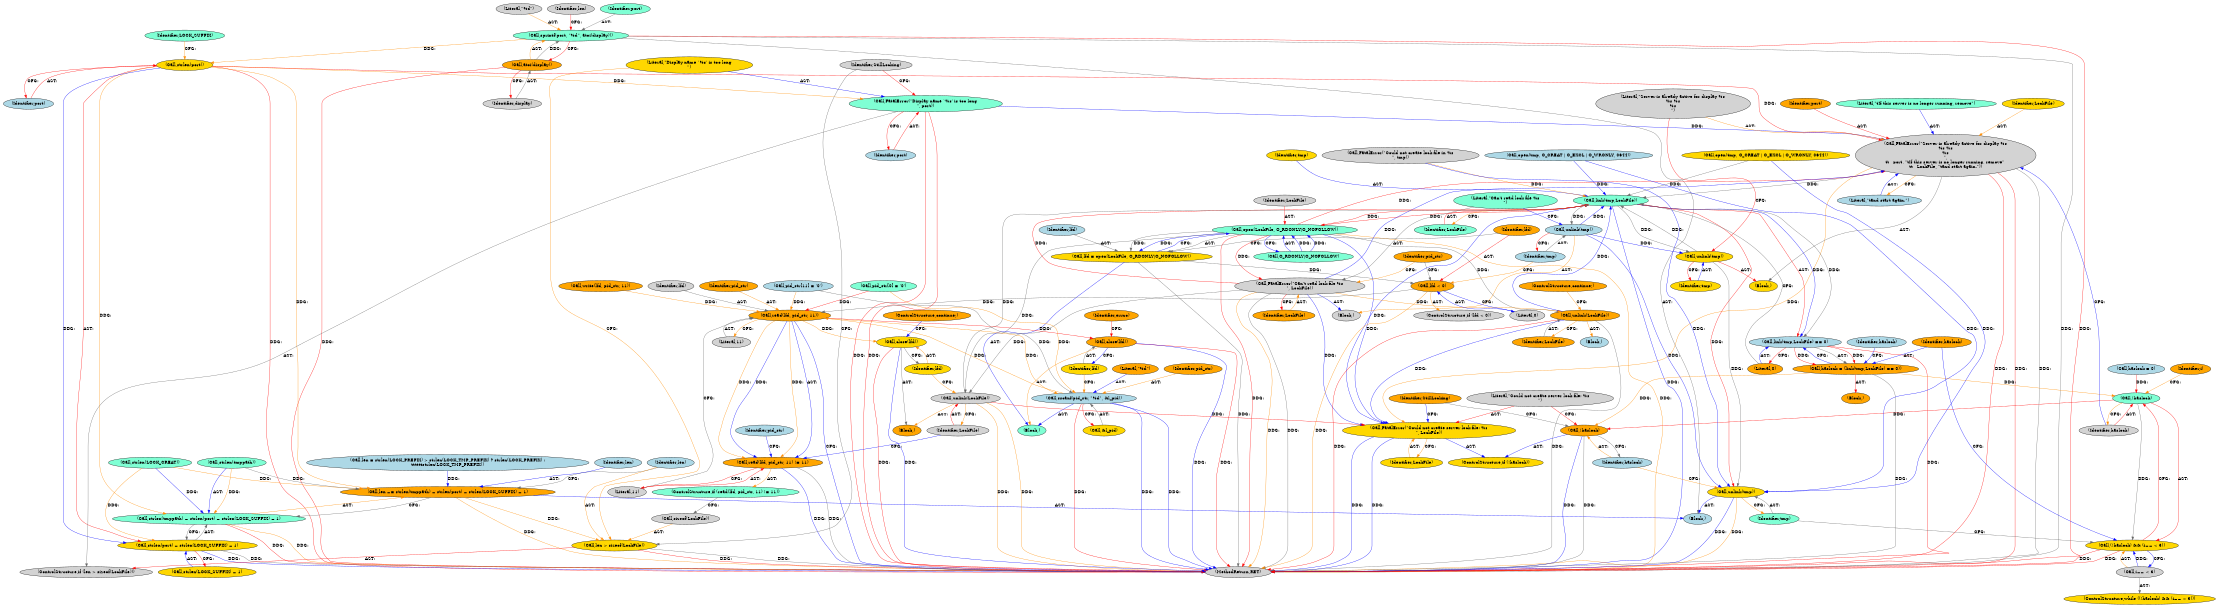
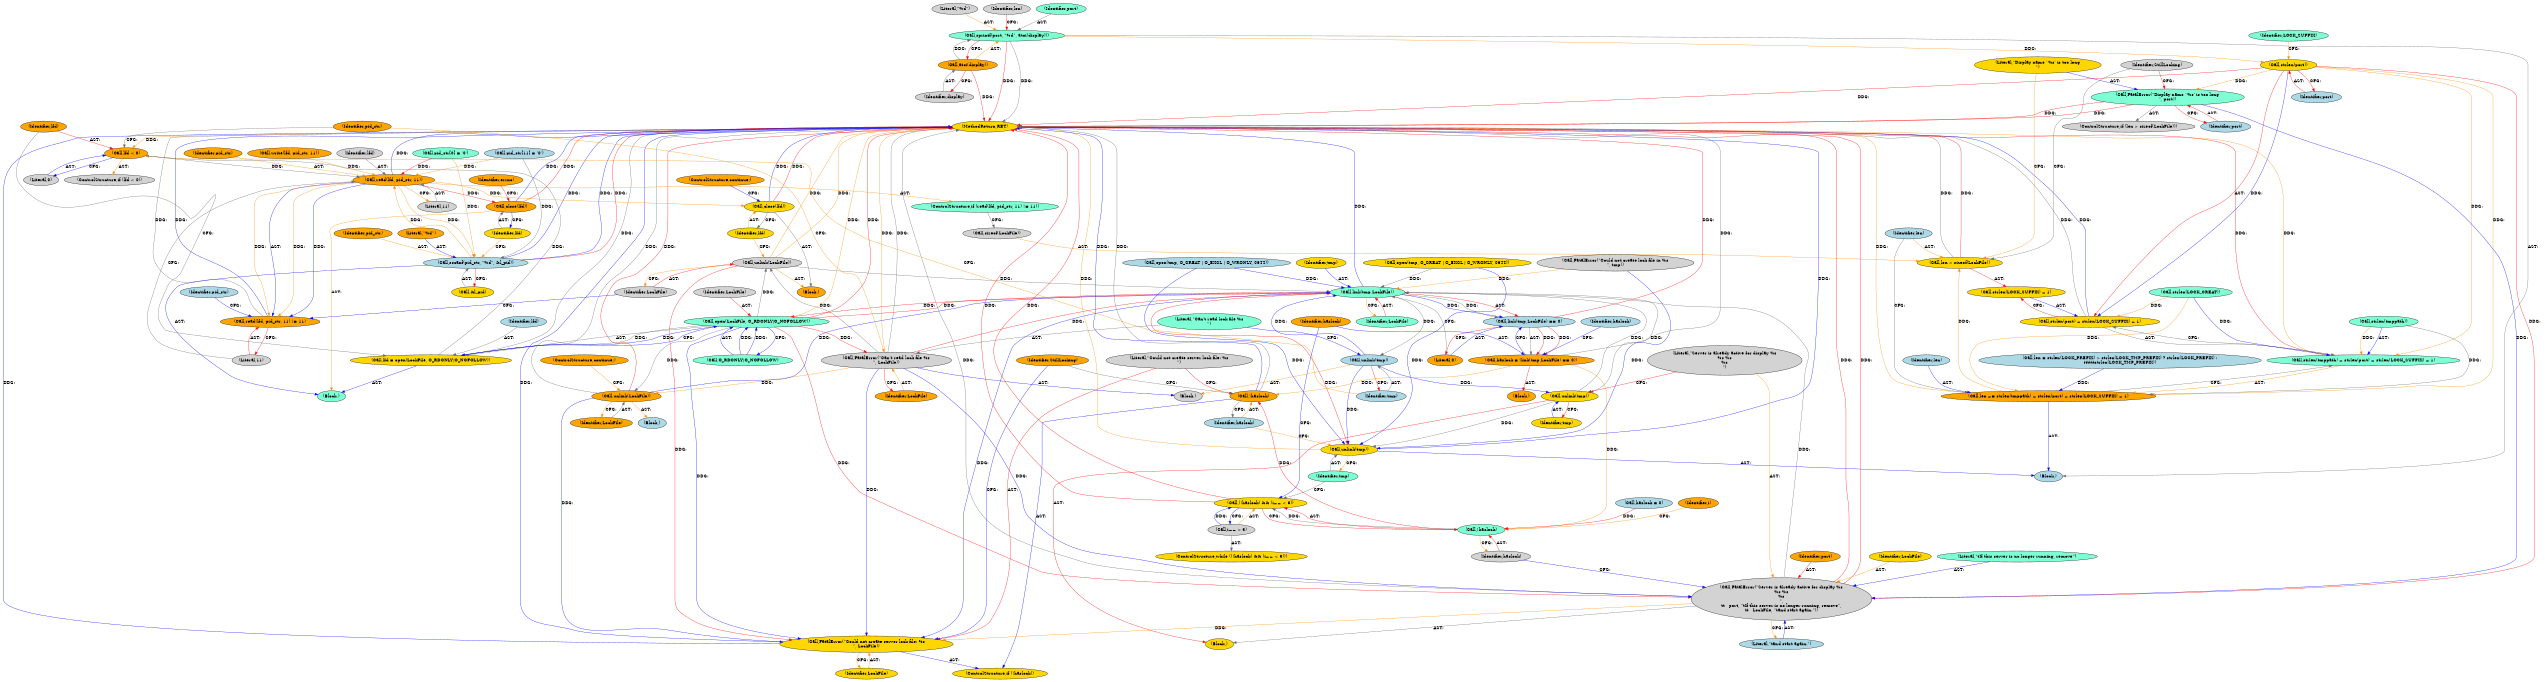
(1319, 411) -> (542, 131)
(832, 447) -> (403, 153)
(766, 479) -> (689, 187)
(355, 557) -> (1987, 277)
(1238, 572) -> (985, 127)
